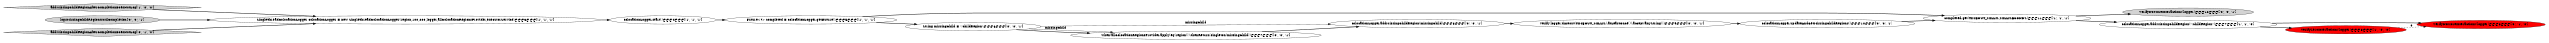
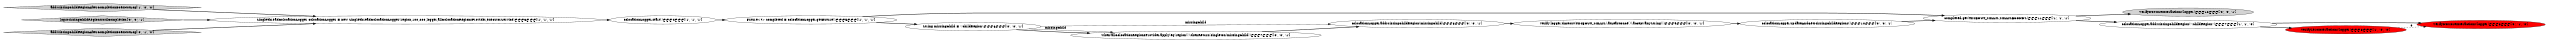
(102, 20) -> (102, 20)
